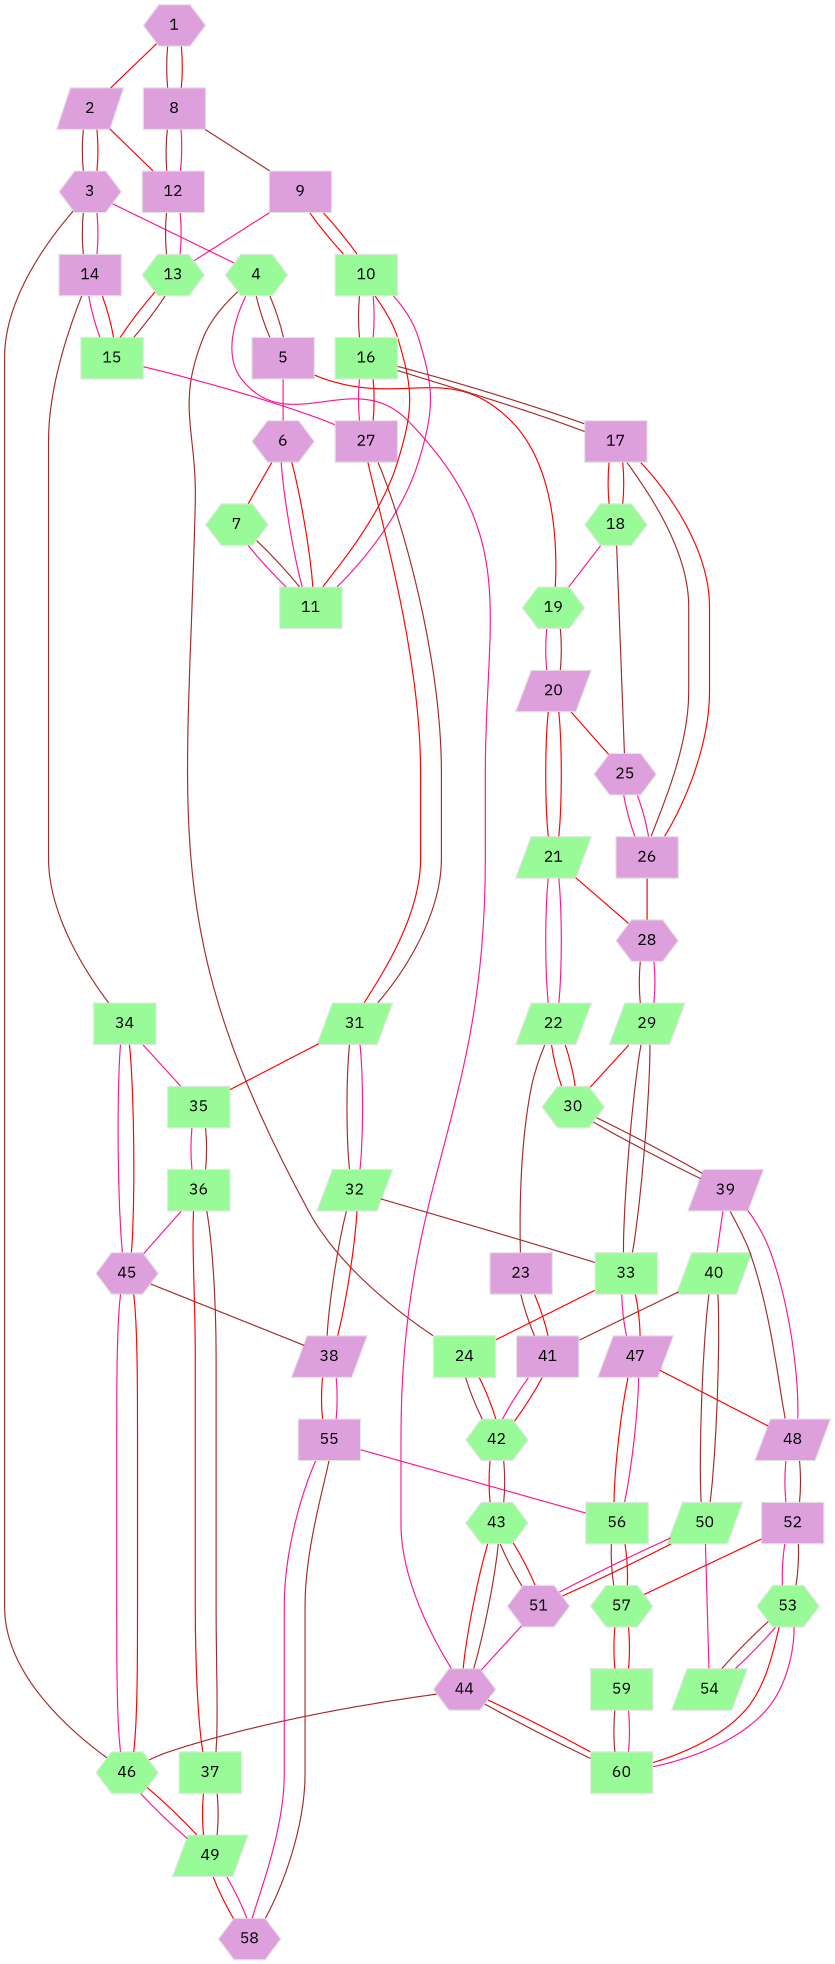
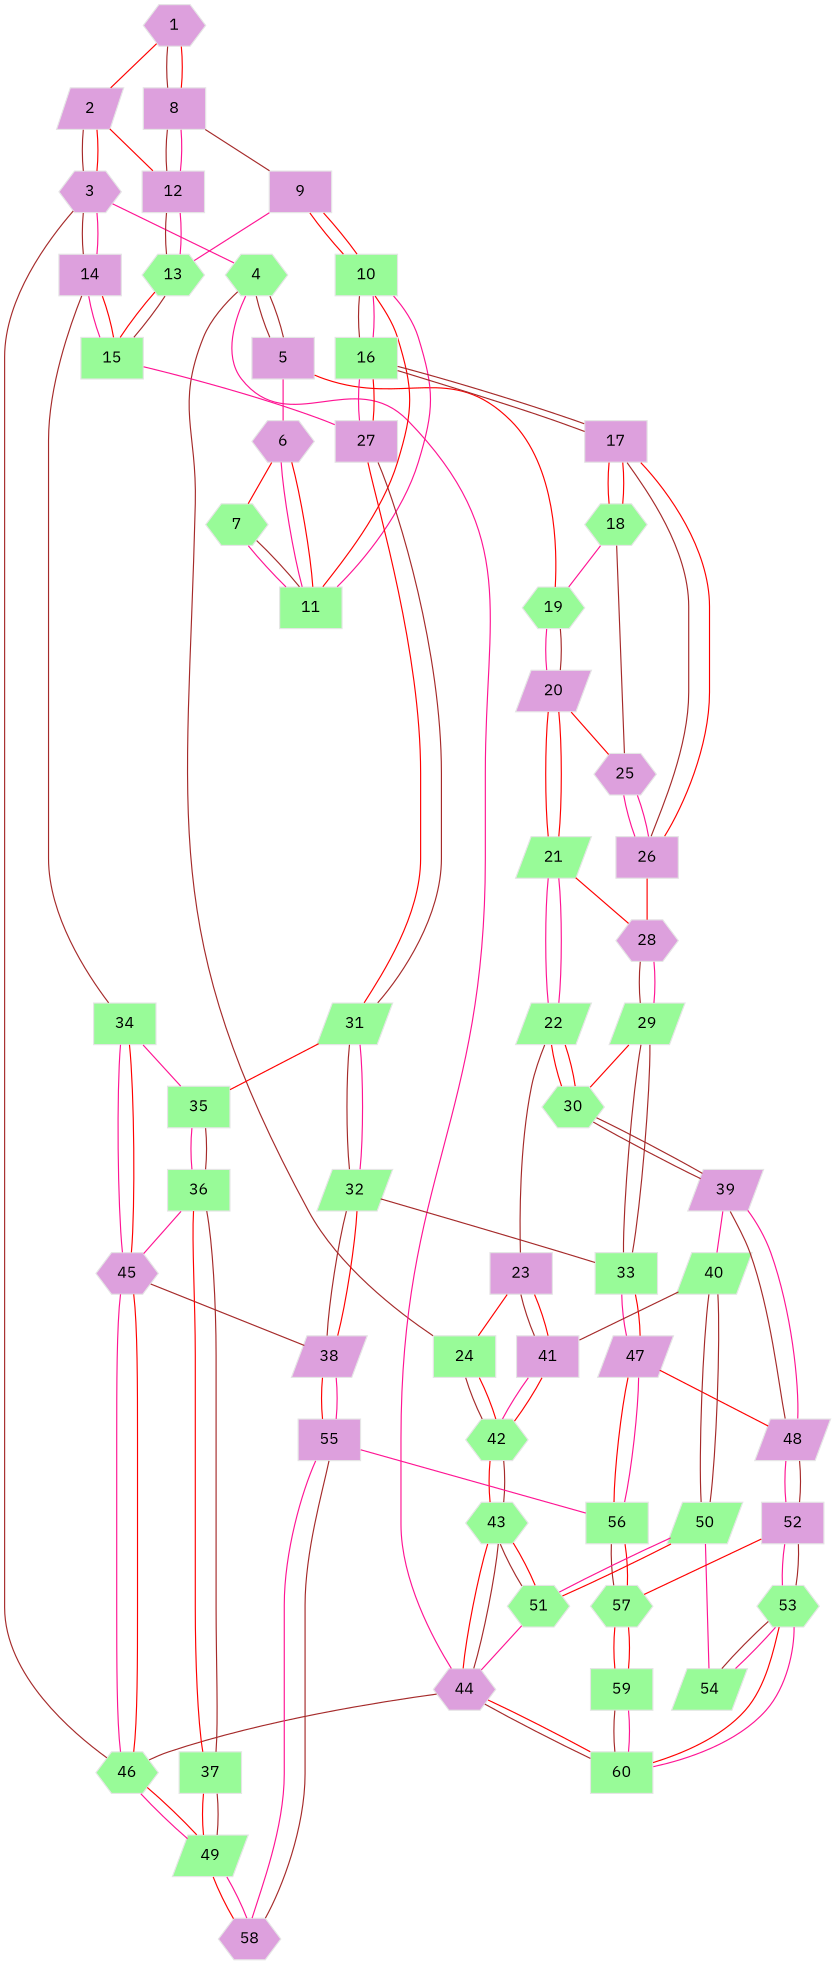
(550, 1313) -> (493, 1315)
(538, 1606) -> (538, 1606)
